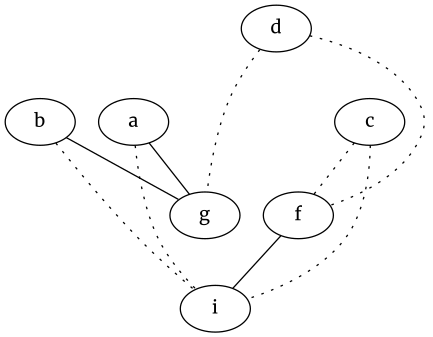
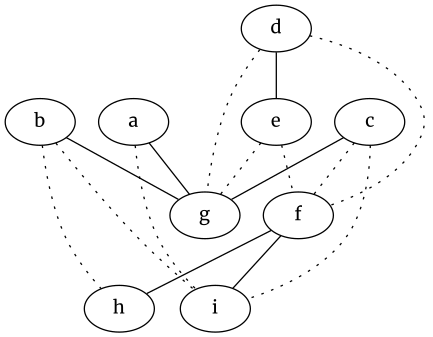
none -> (276, 122)
none -> (296, 164)
none -> (119, 309)
